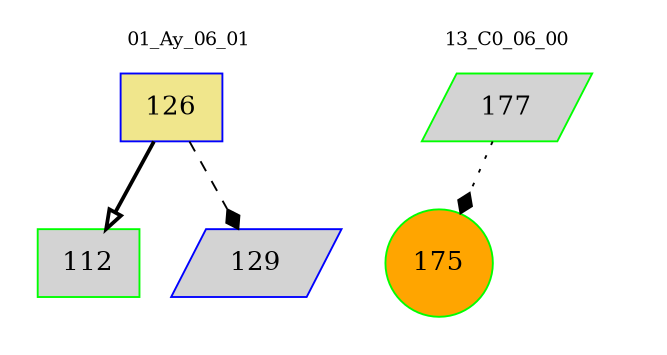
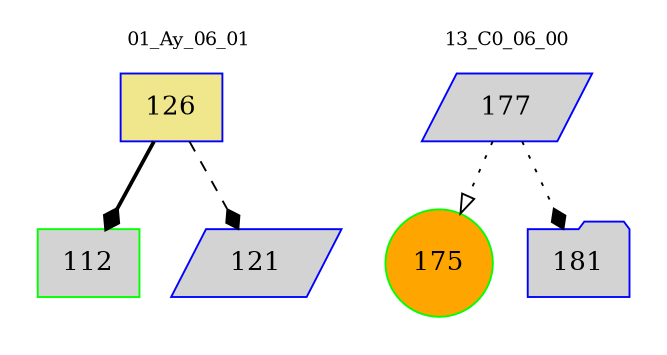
(507, 107) -> (507, 107)
(480, 169) -> (480, 169)
(135, 177) -> (135, 177)
(256, 263) -> (256, 263)
none -> (579, 263)
